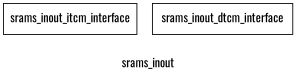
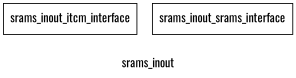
(223, 19) -> (223, 19)
